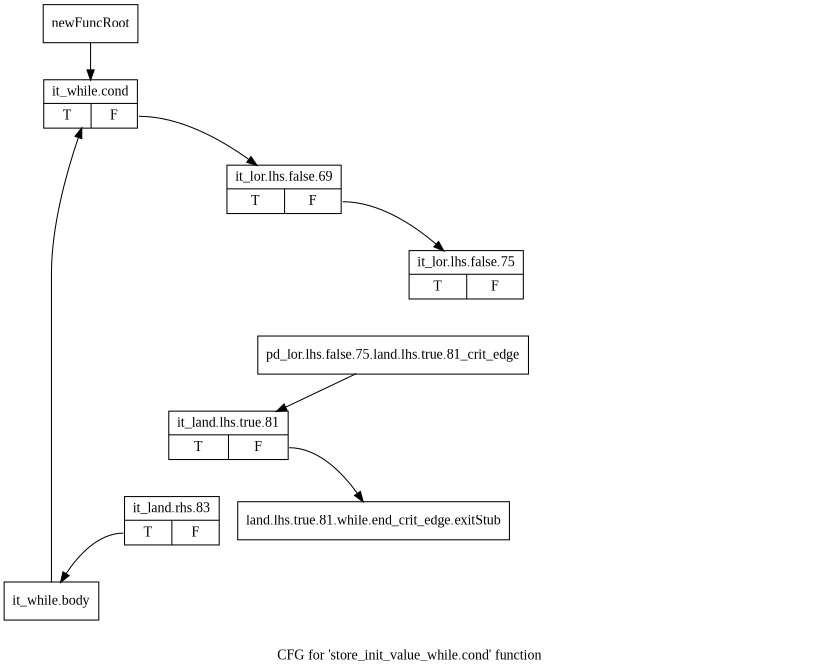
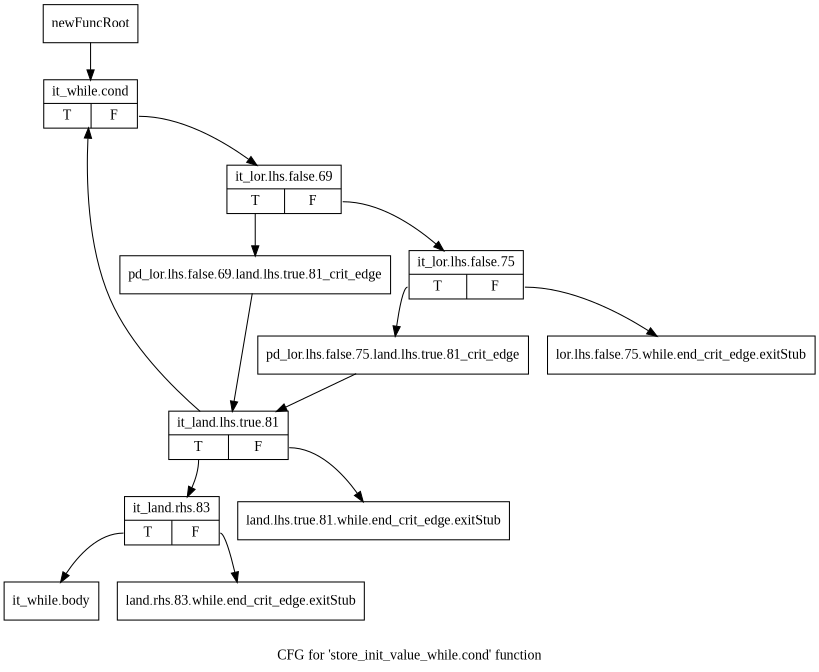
none -> (255, 275)
none -> (400, 306)
none -> (681, 355)
(51, 358) -> (107, 290)
none -> (197, 474)
none -> (241, 601)
